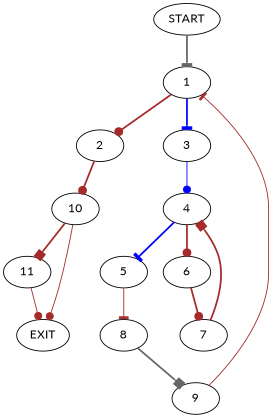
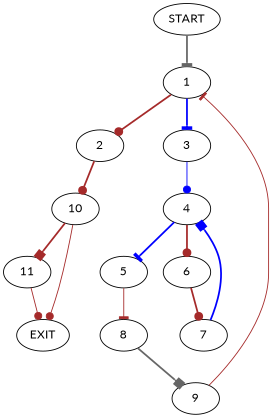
(221, 274) -> (221, 274)
